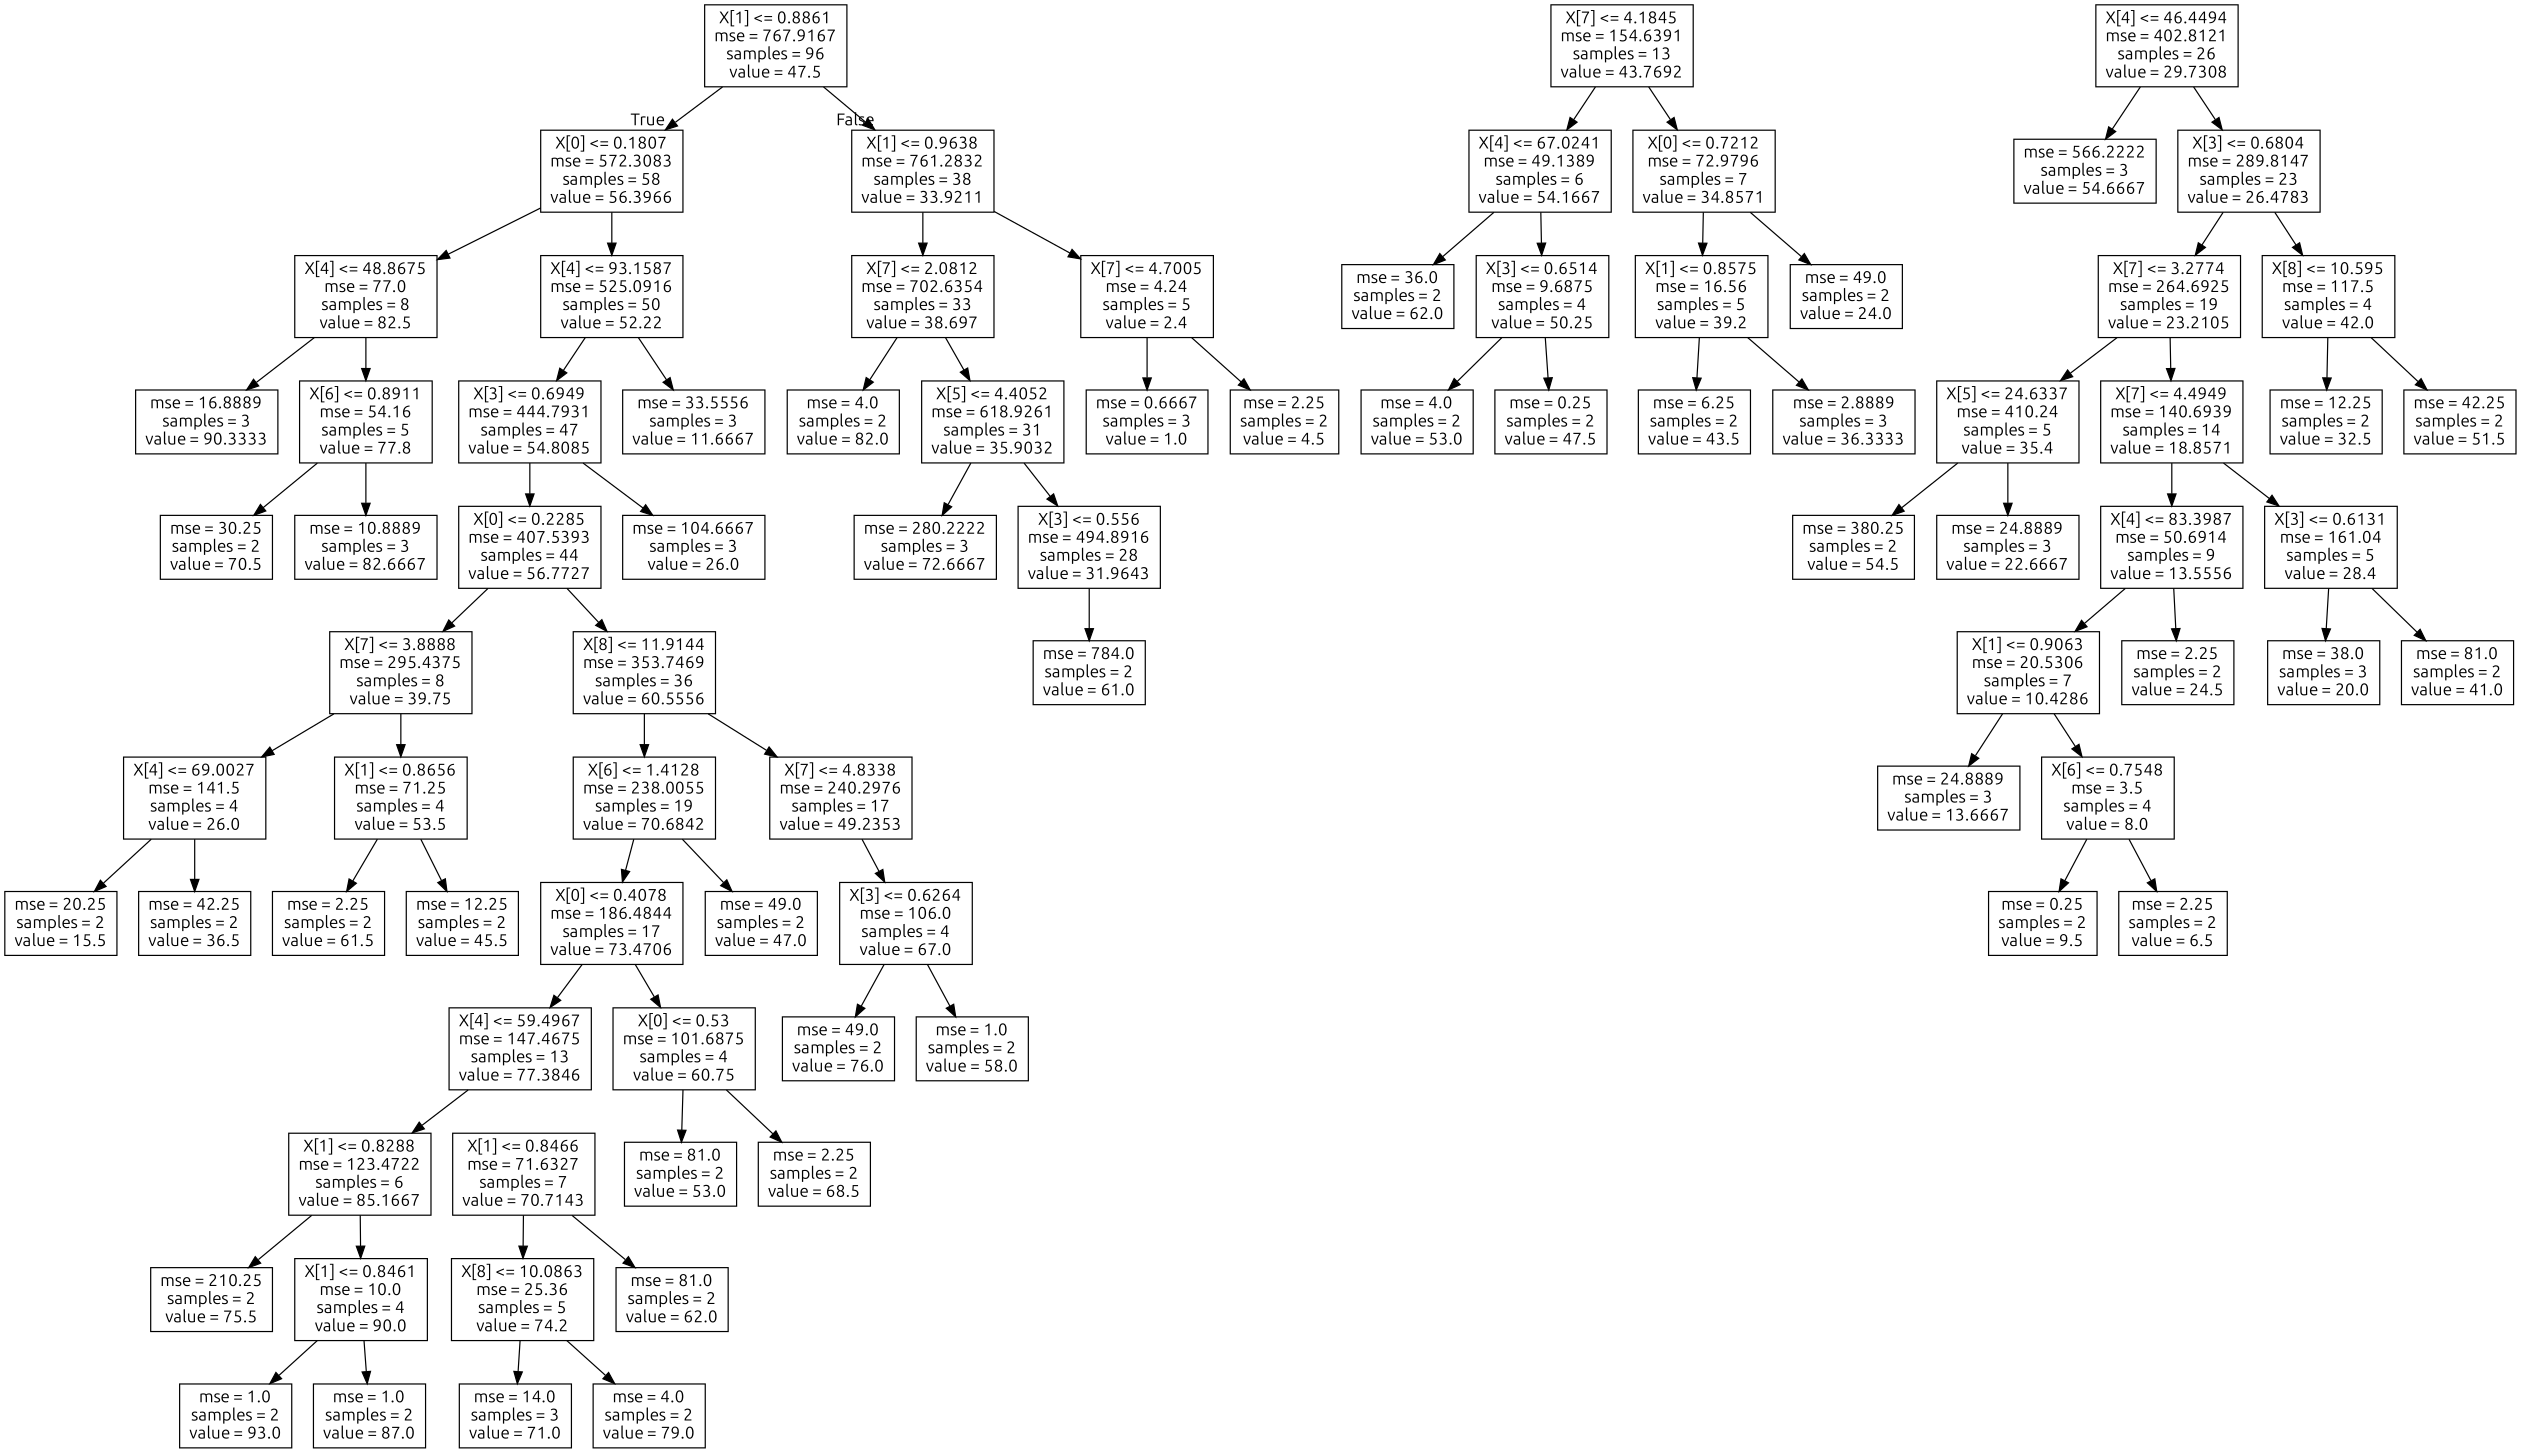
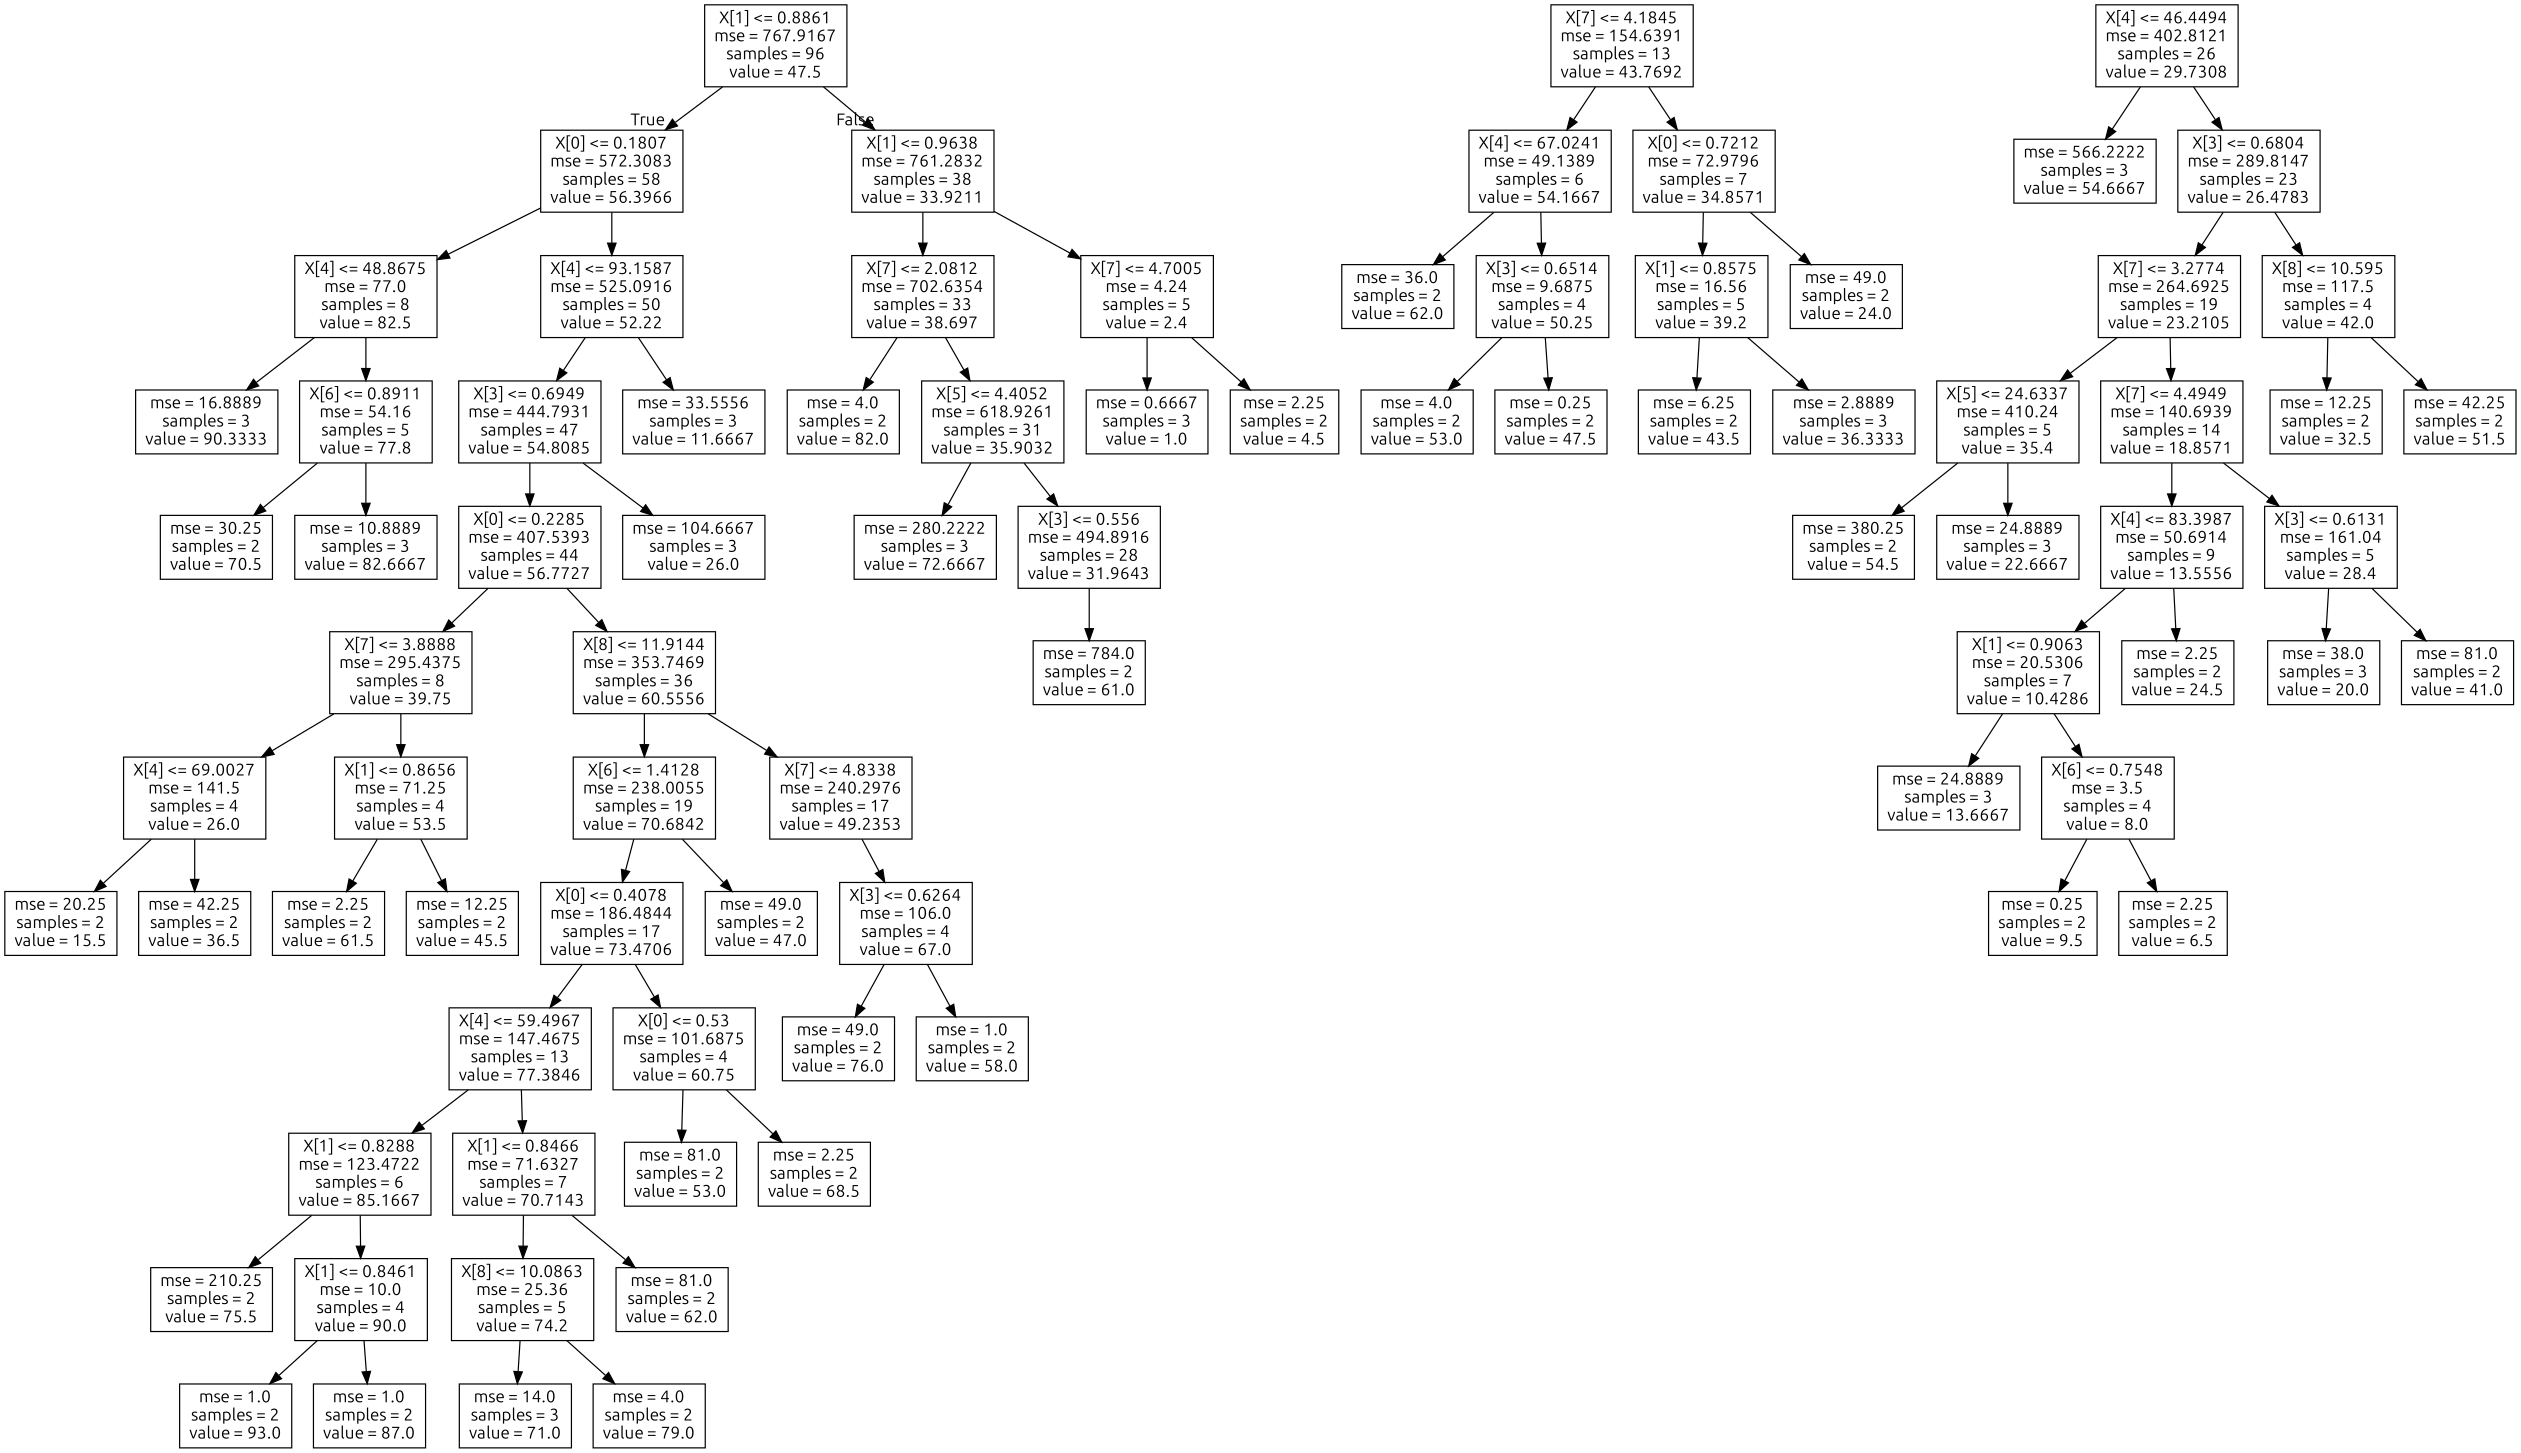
none -> (522, 1105)
